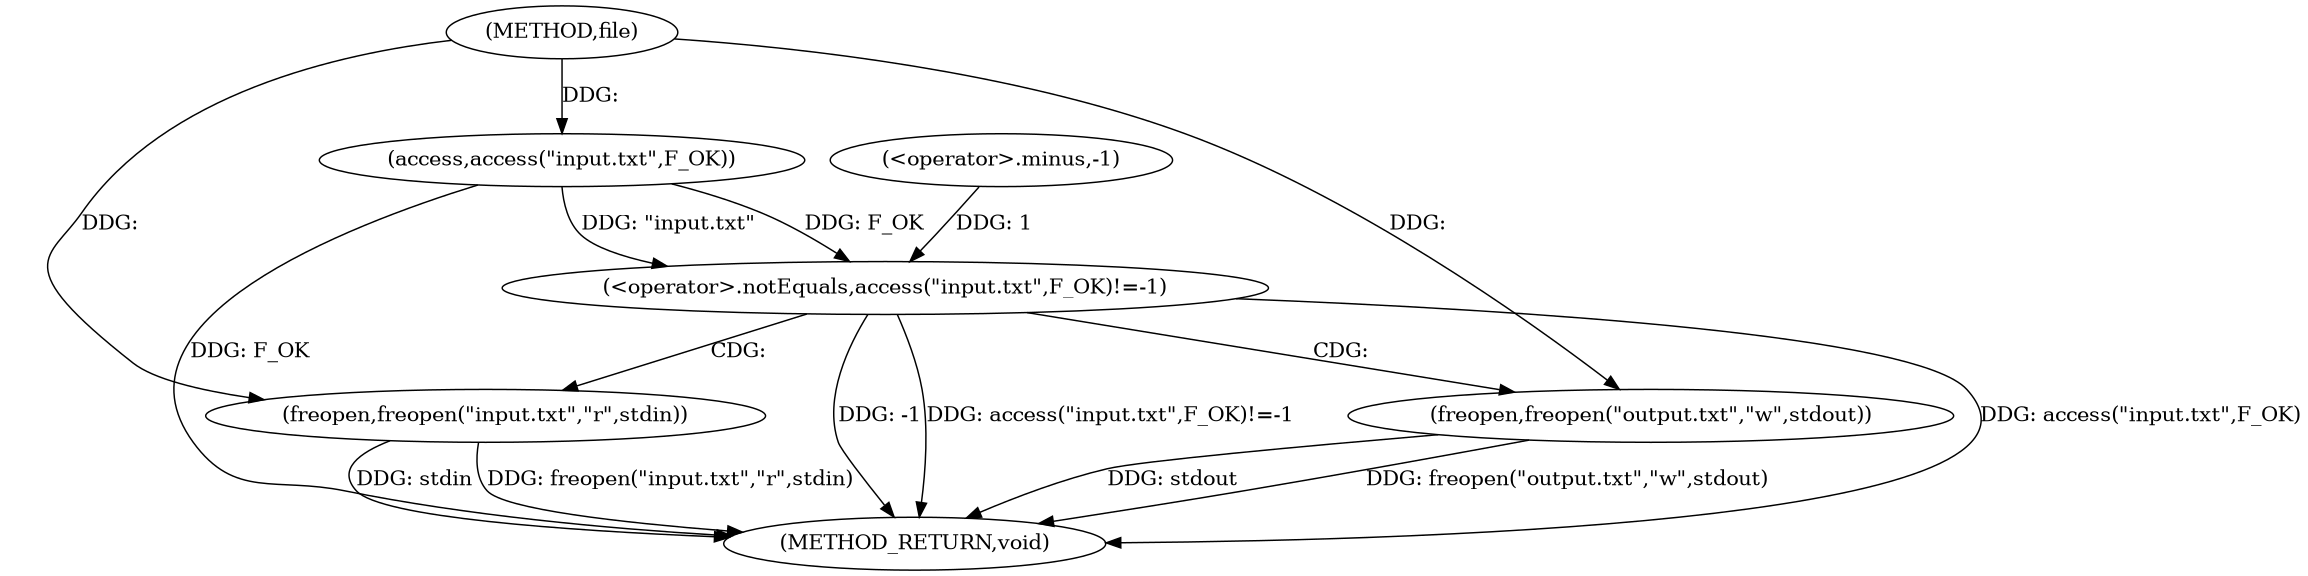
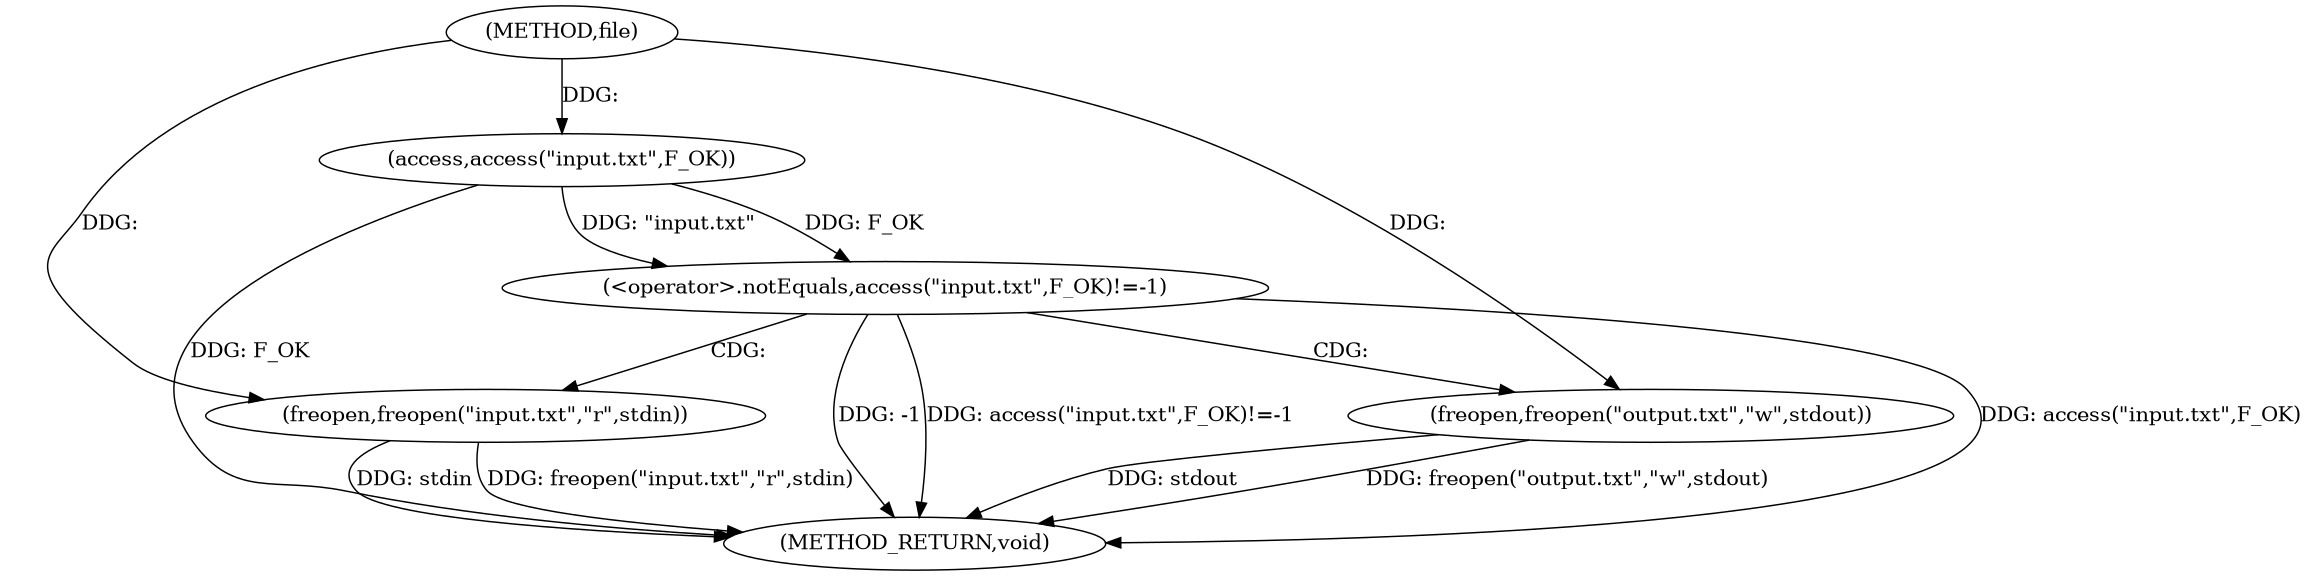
(1001, 160) -> none
